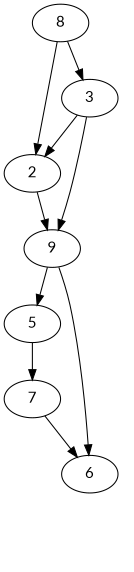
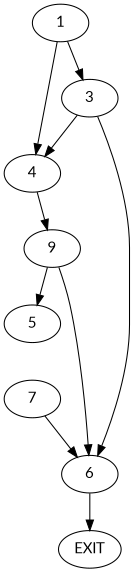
(61, 23) -> (61, 23)
(76, 169) -> (130, 281)
(32, 173) -> (32, 173)
(32, 356) -> none
none -> (90, 549)
